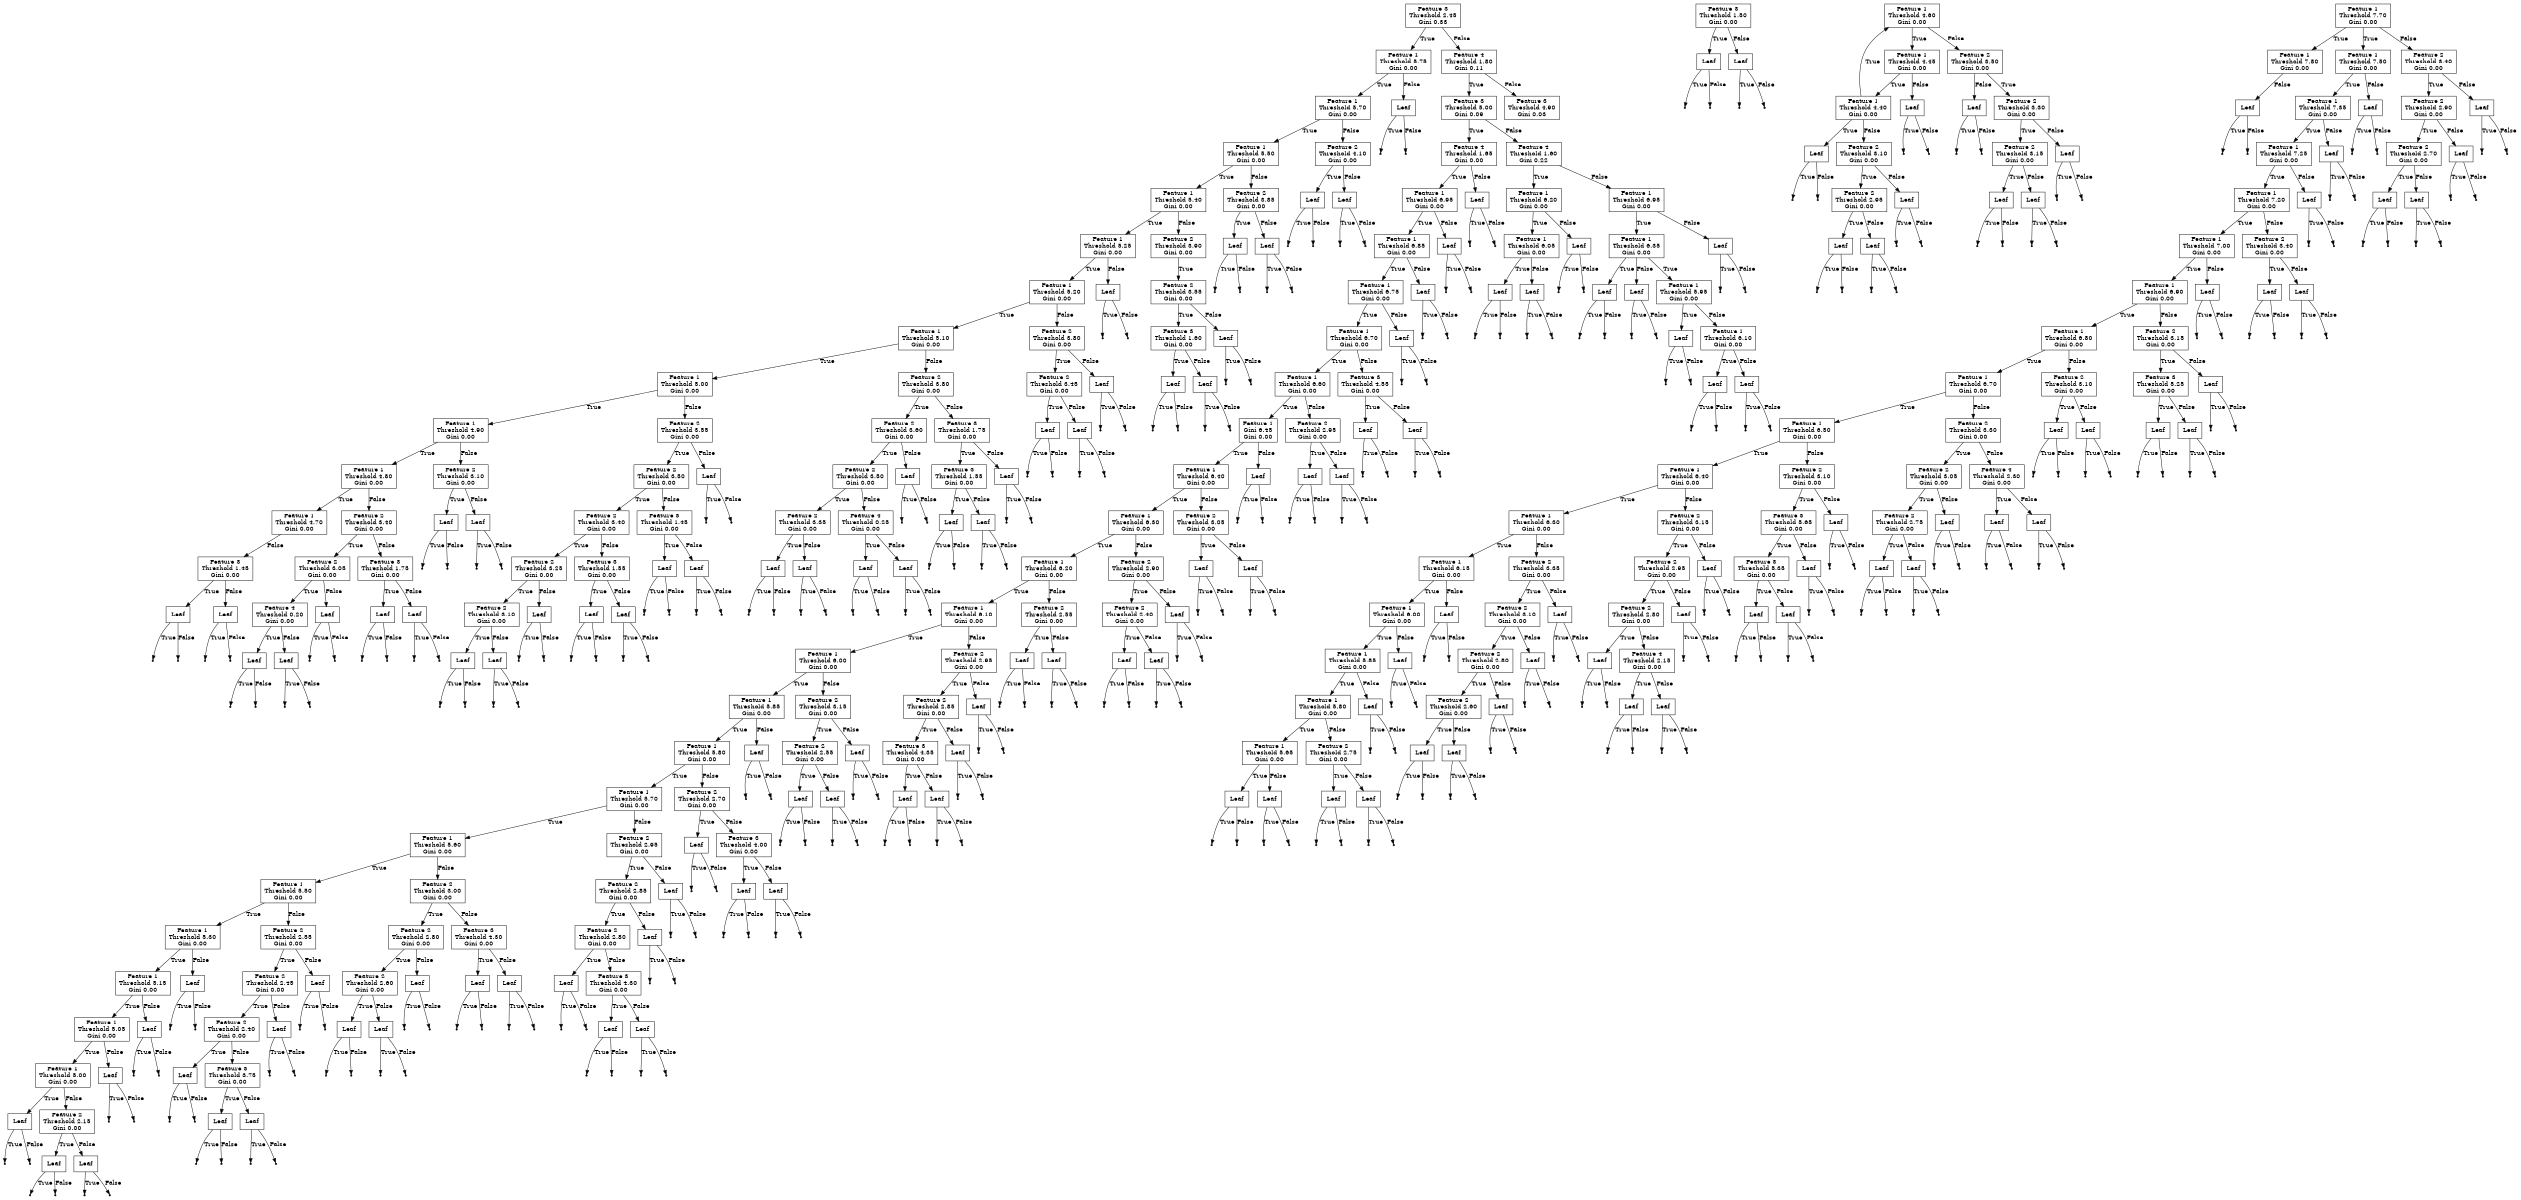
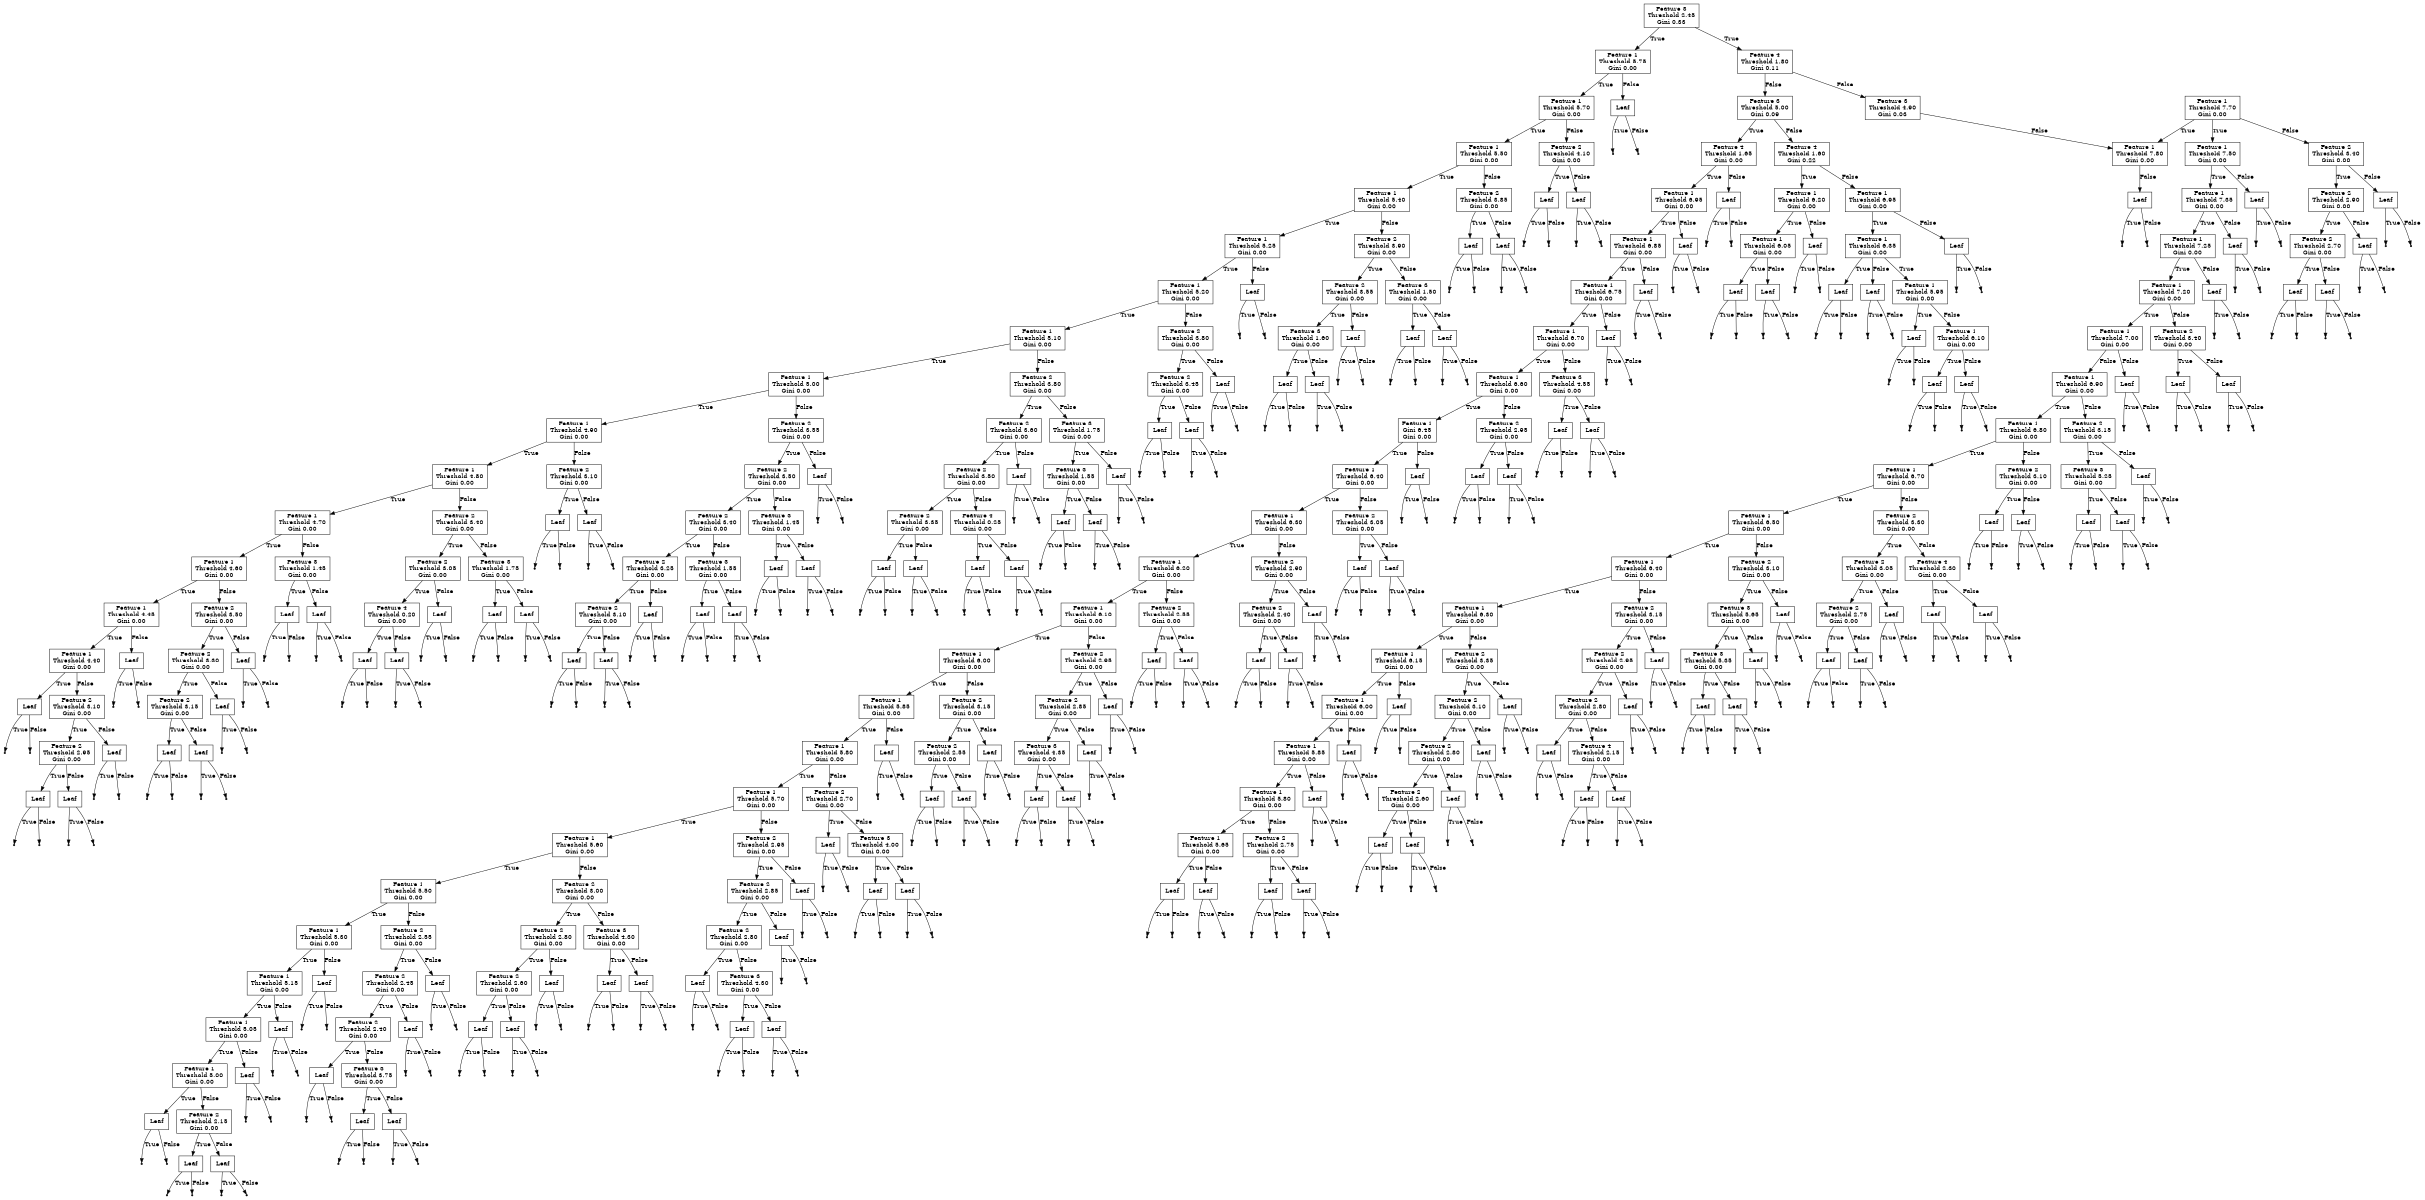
(1462, 39) -> (1732, 39)
(1862, 59) -> (263, 545)
(1477, 85) -> (1773, 85)
none -> (2014, 131)
none -> (1396, 267)
(2194, 269) -> (2108, 361)
